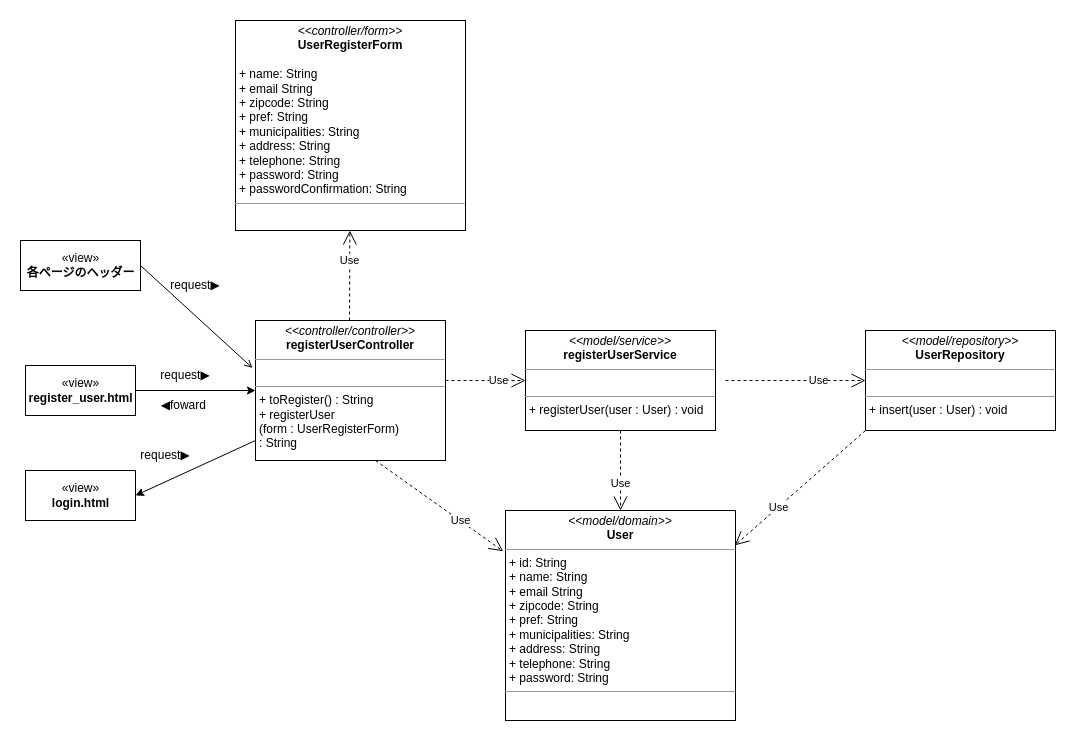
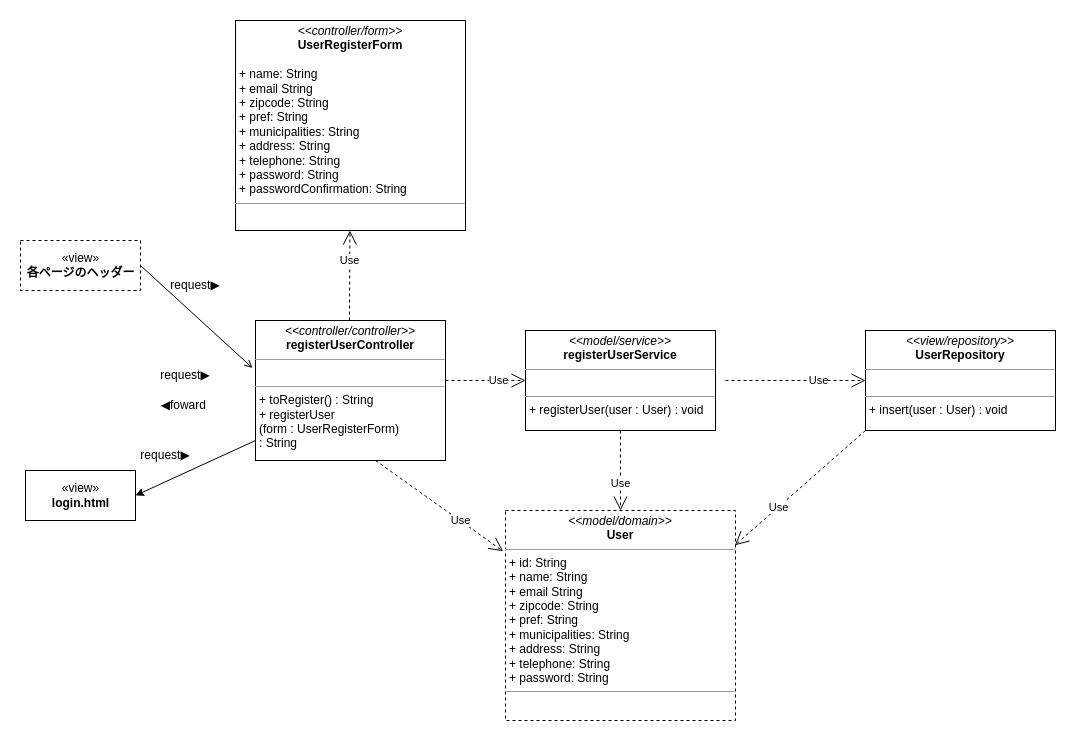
(81, 266) -> (81, 266)
(946, 352) -> (946, 352)
(81, 391) -> none
(192, 391) -> none
(621, 616) -> (621, 616)
